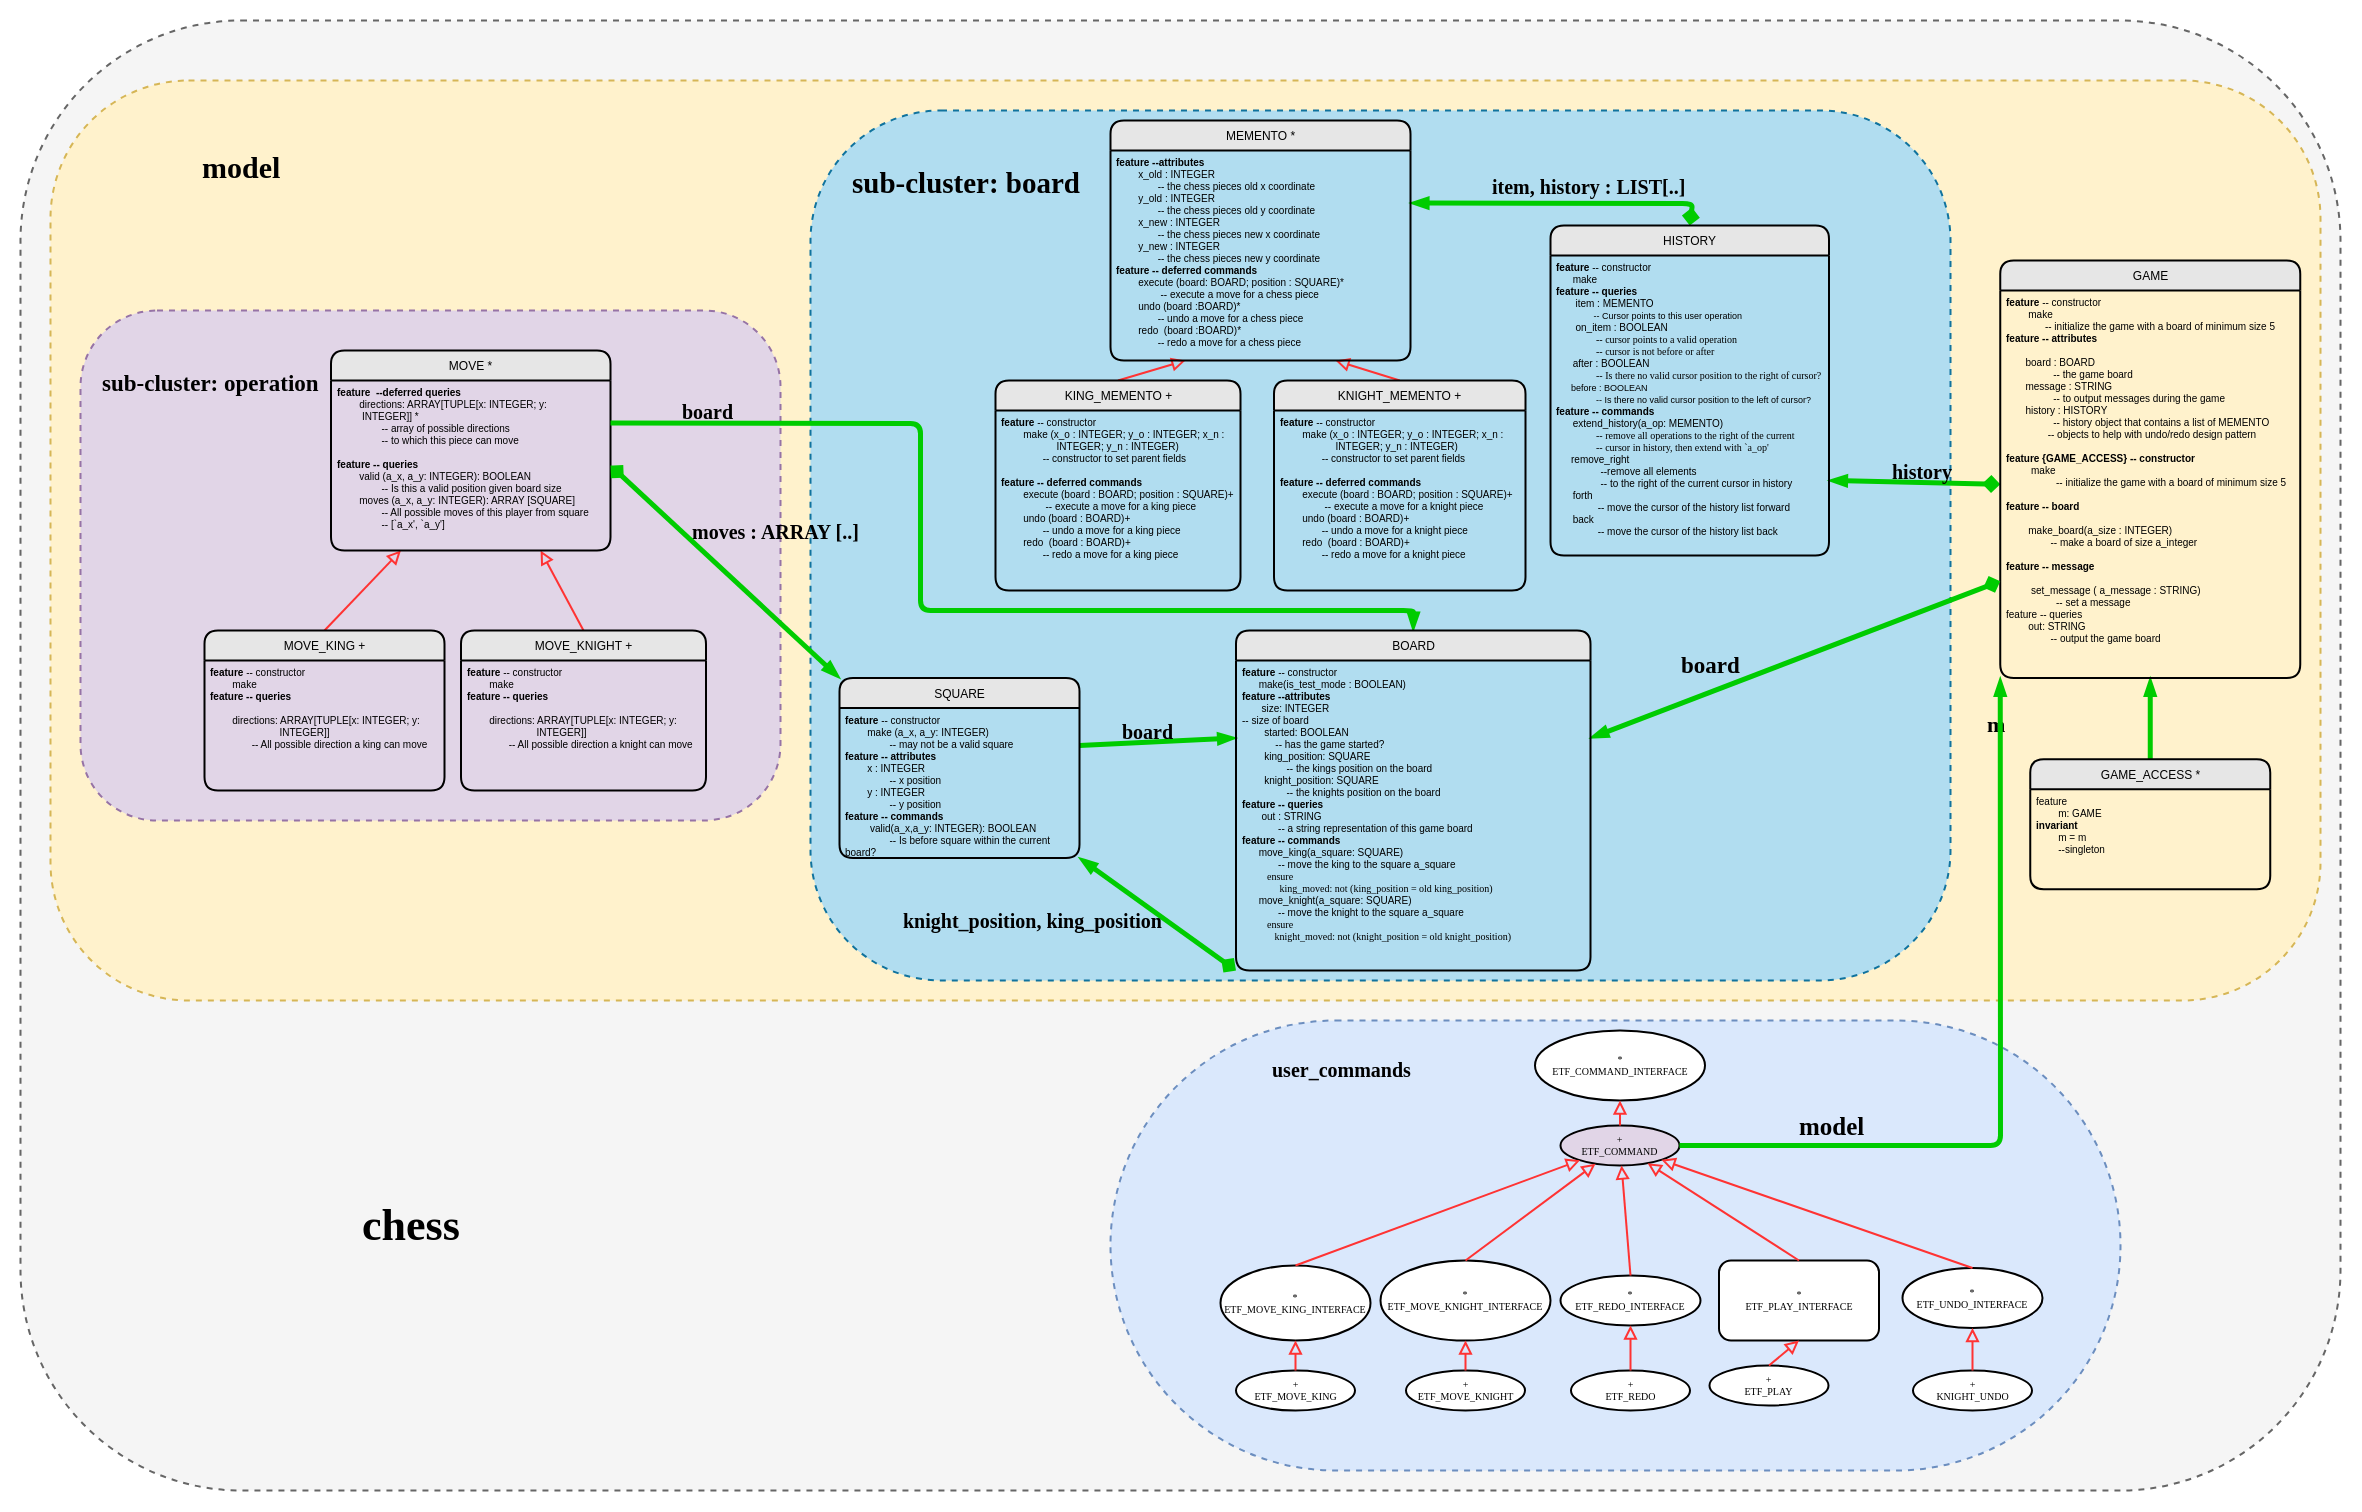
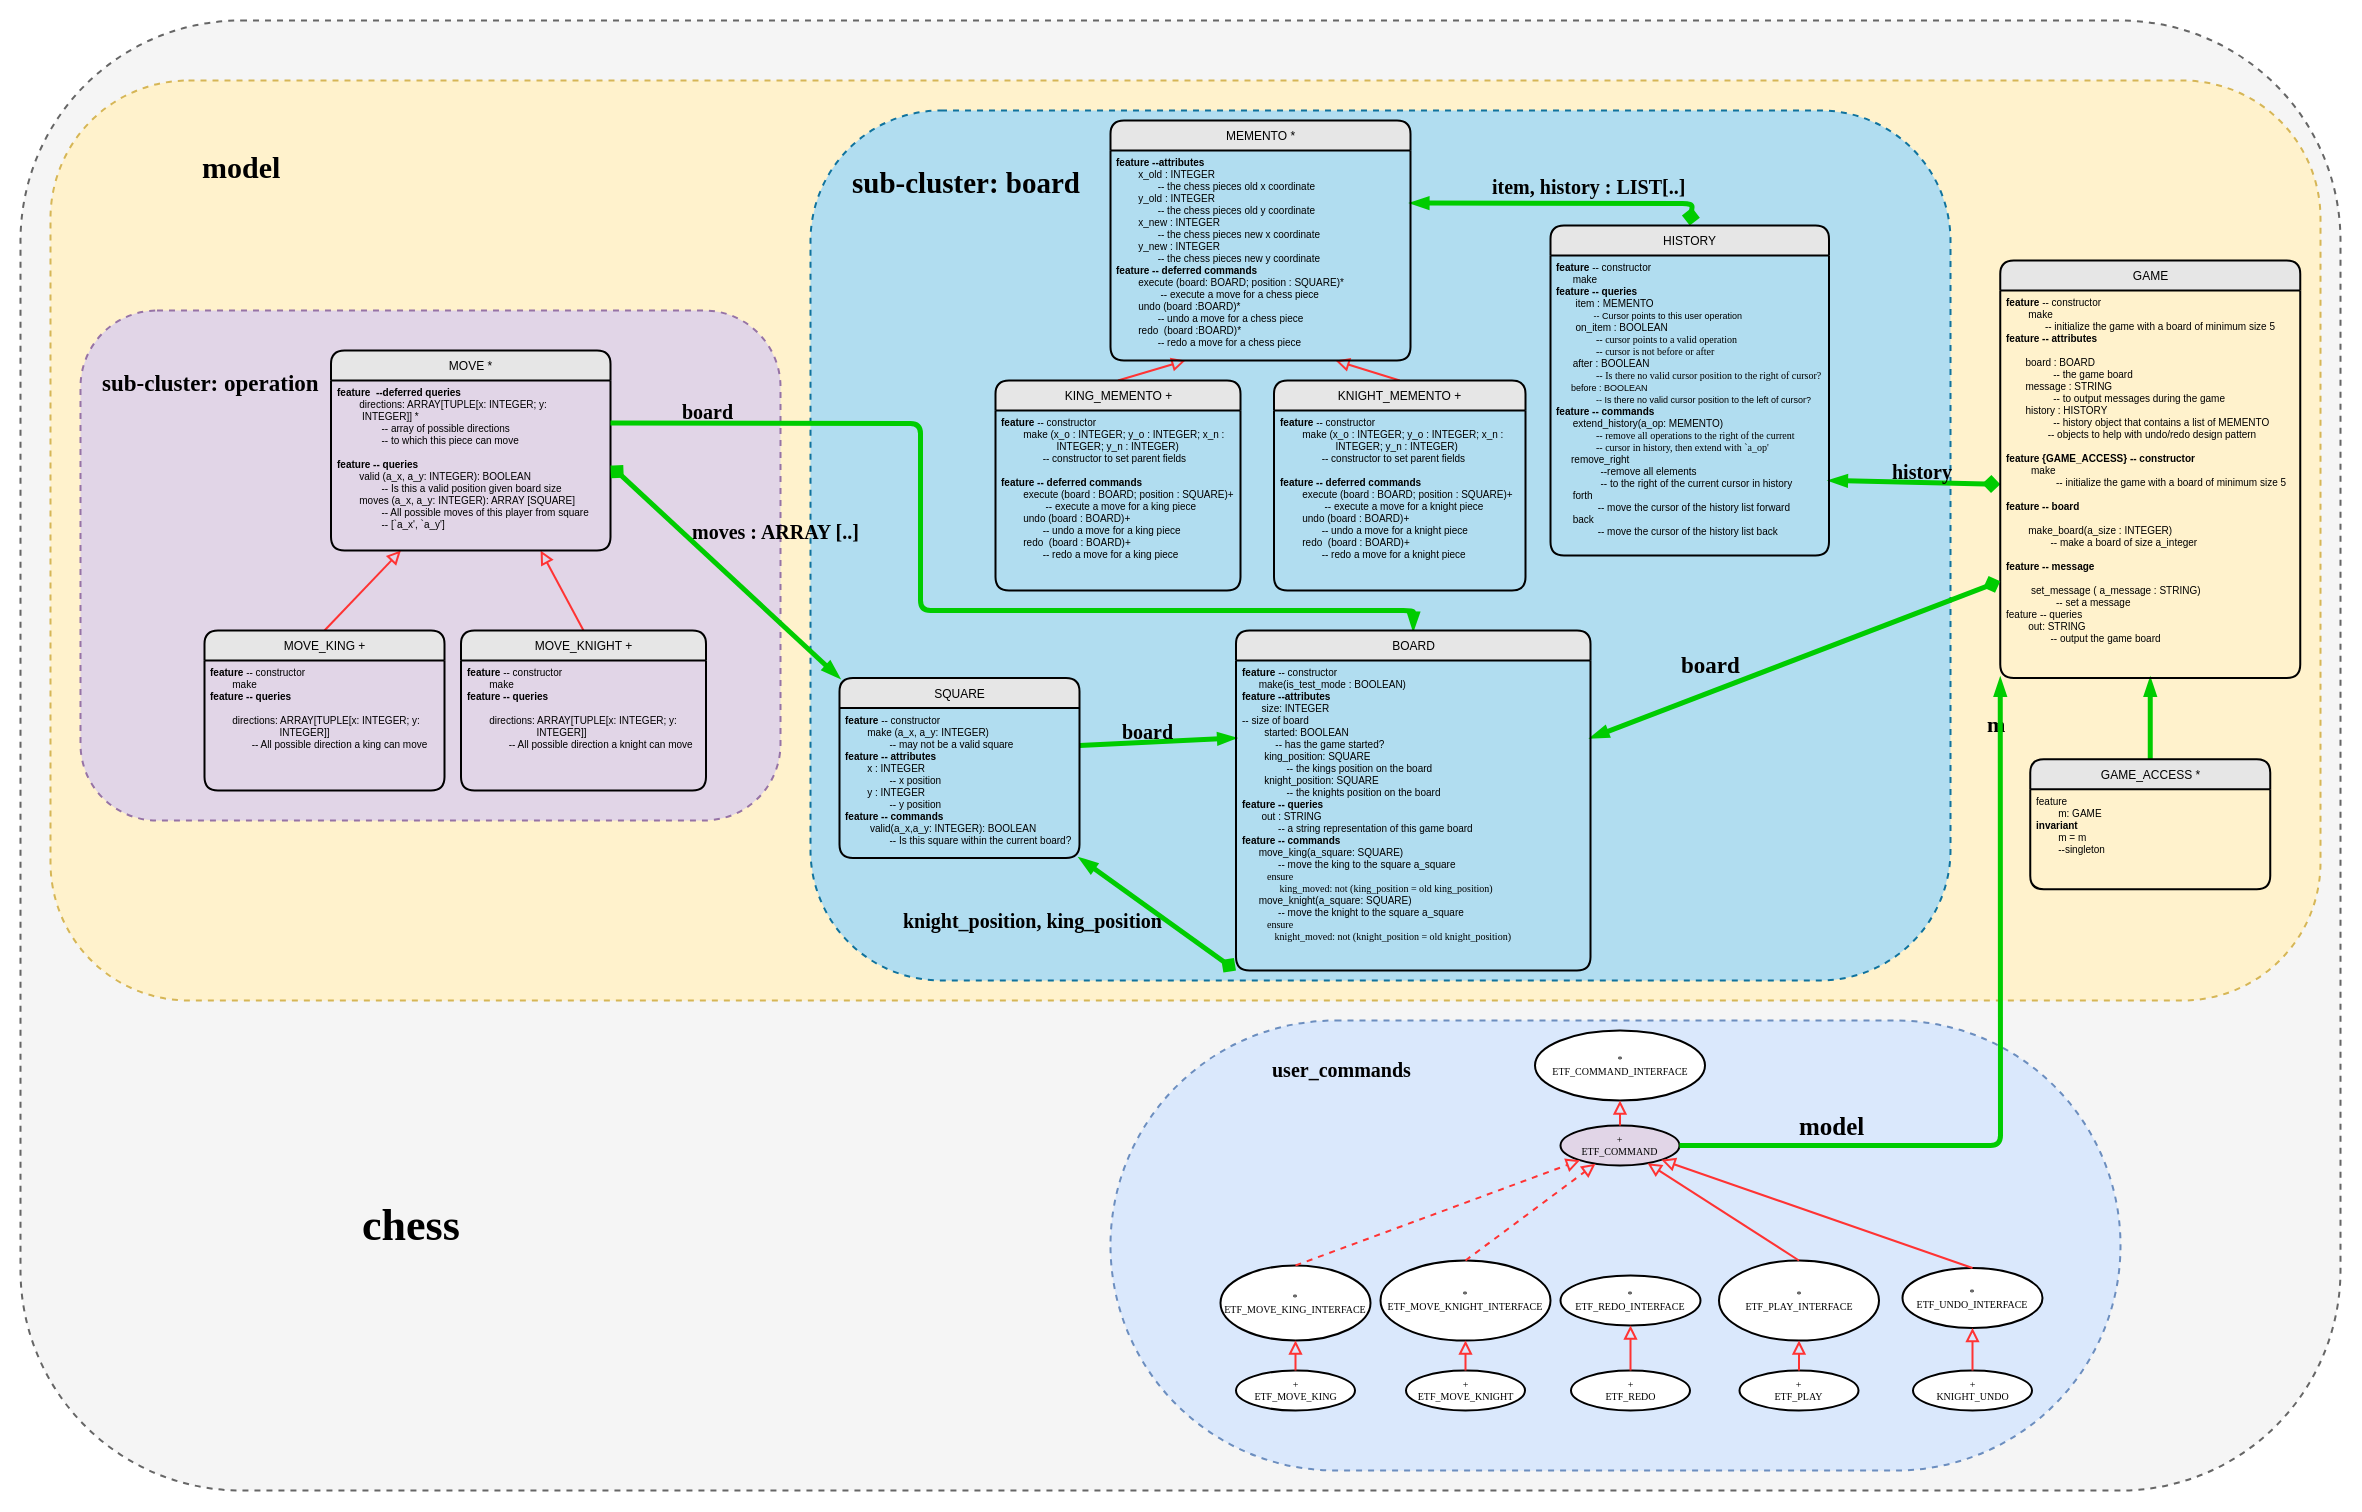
(960, 782) -> (953, 782)
(1432, 1215) -> (1432, 1215)
(1525, 1216) -> (1525, 1216)
(1627, 1228) -> none
(1799, 1301) -> (1799, 1301)
(1769, 1386) -> (1799, 1391)
